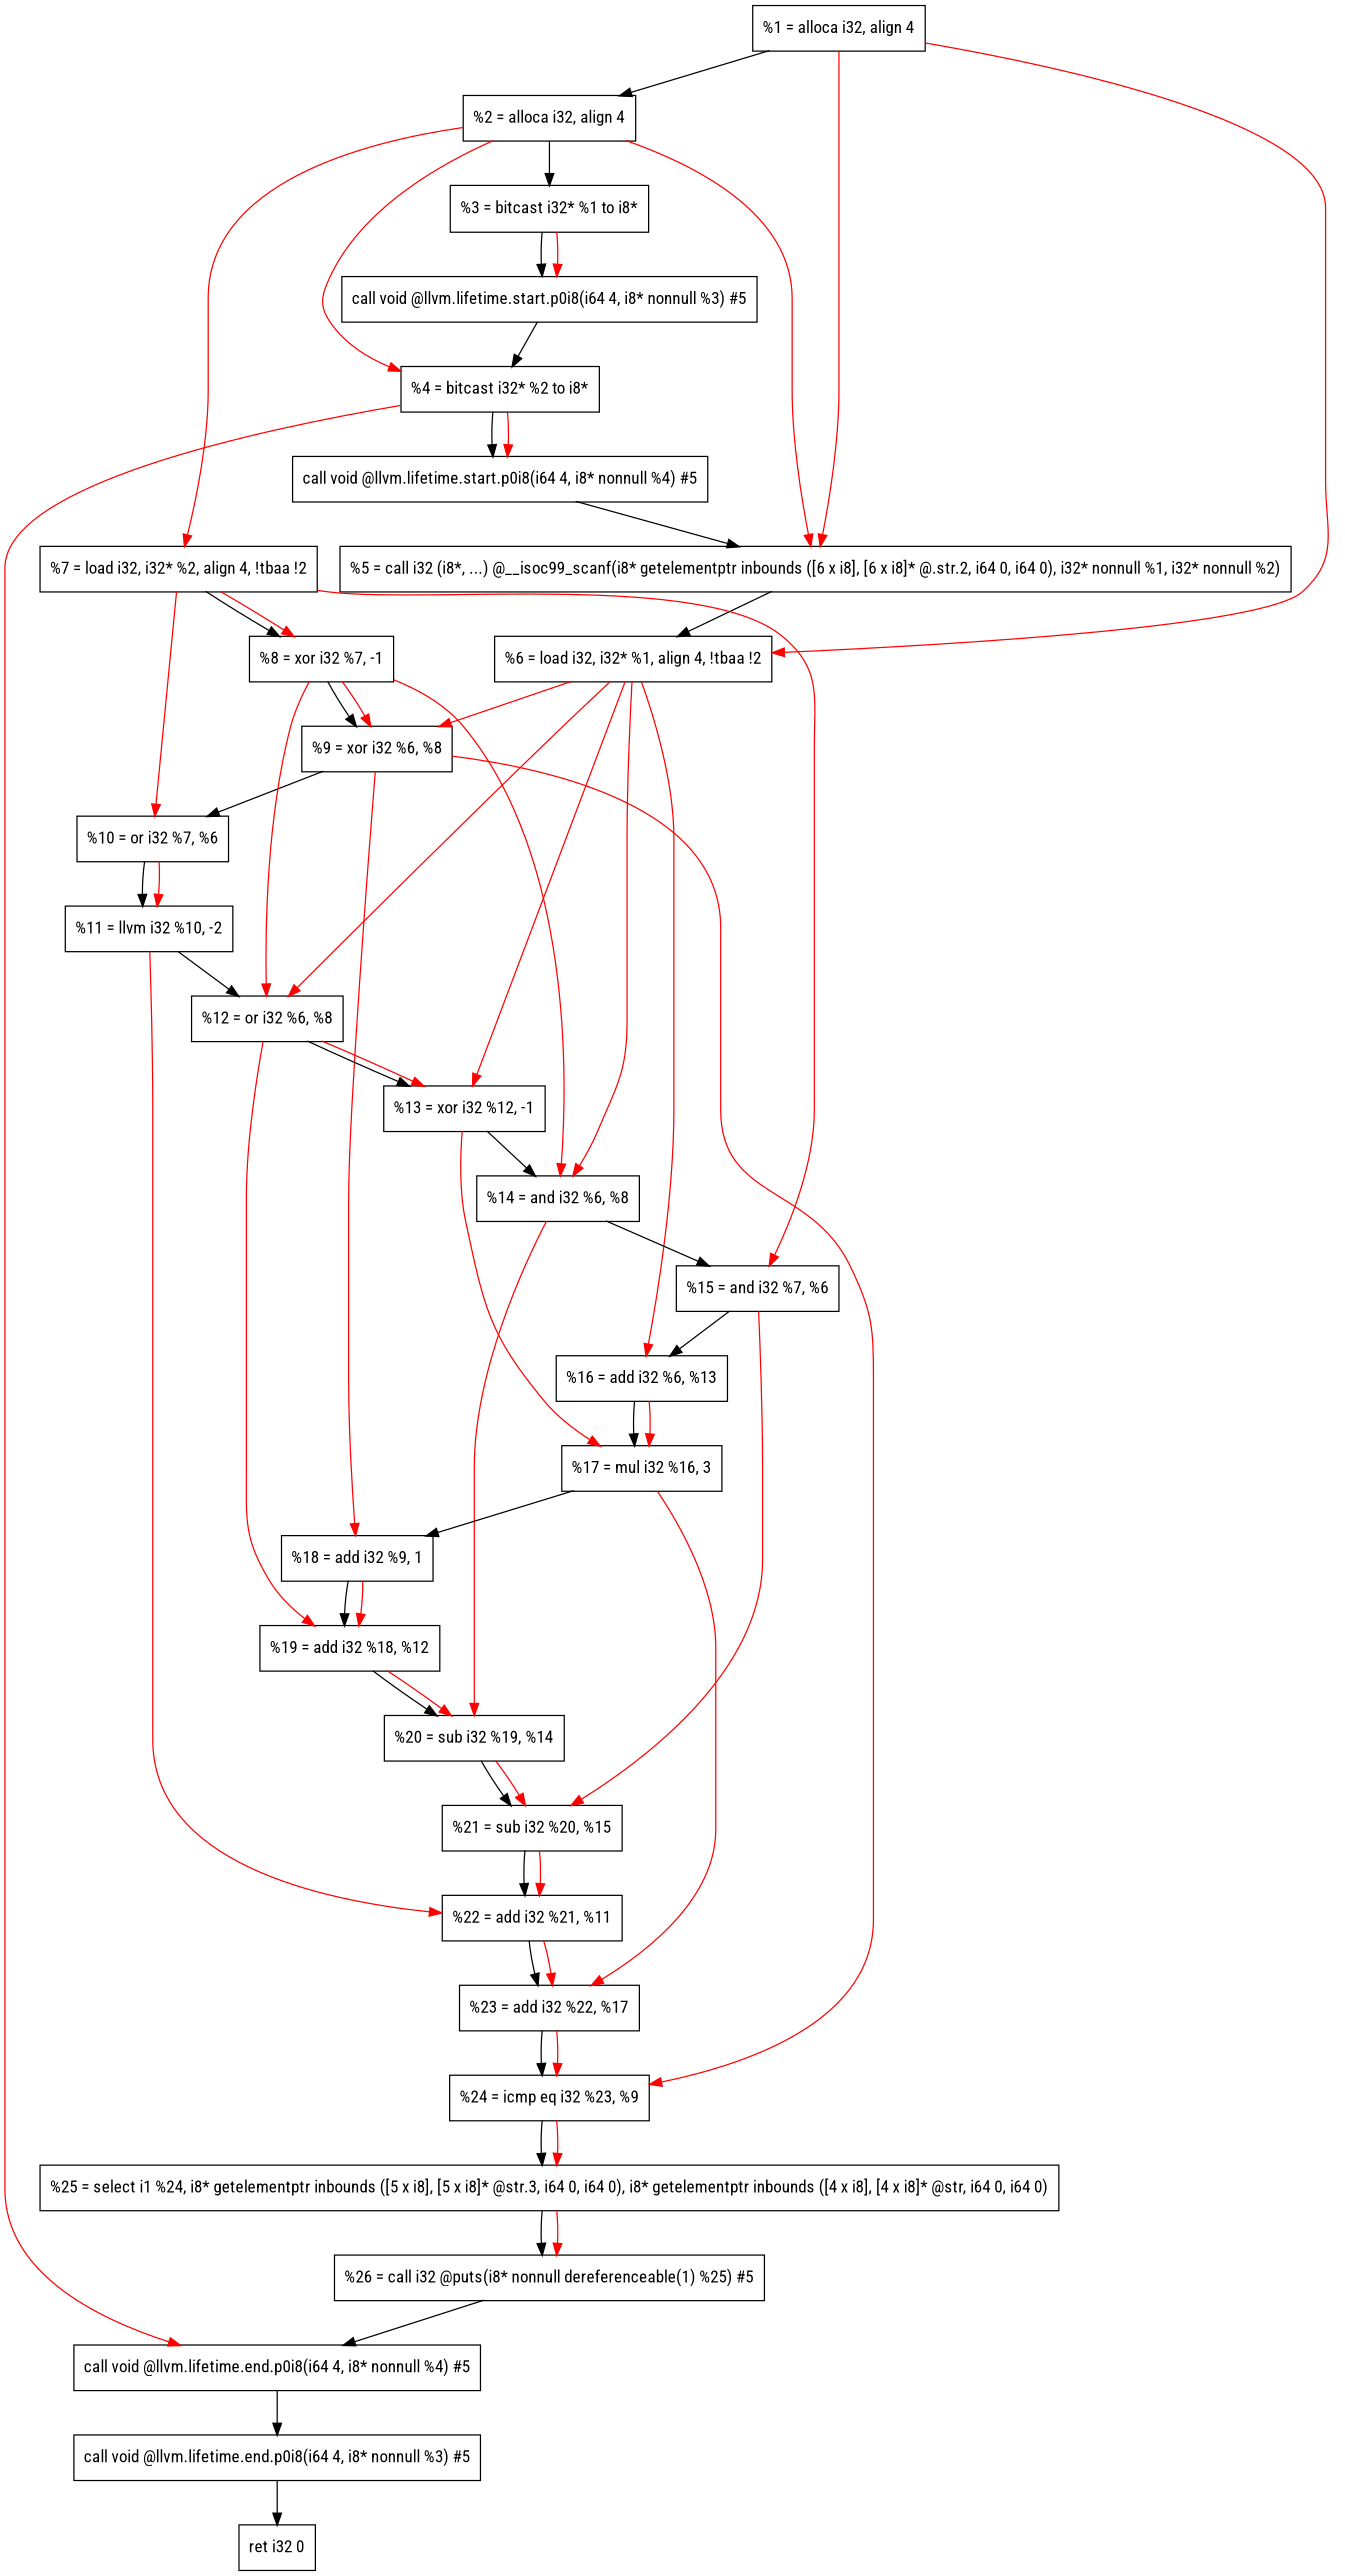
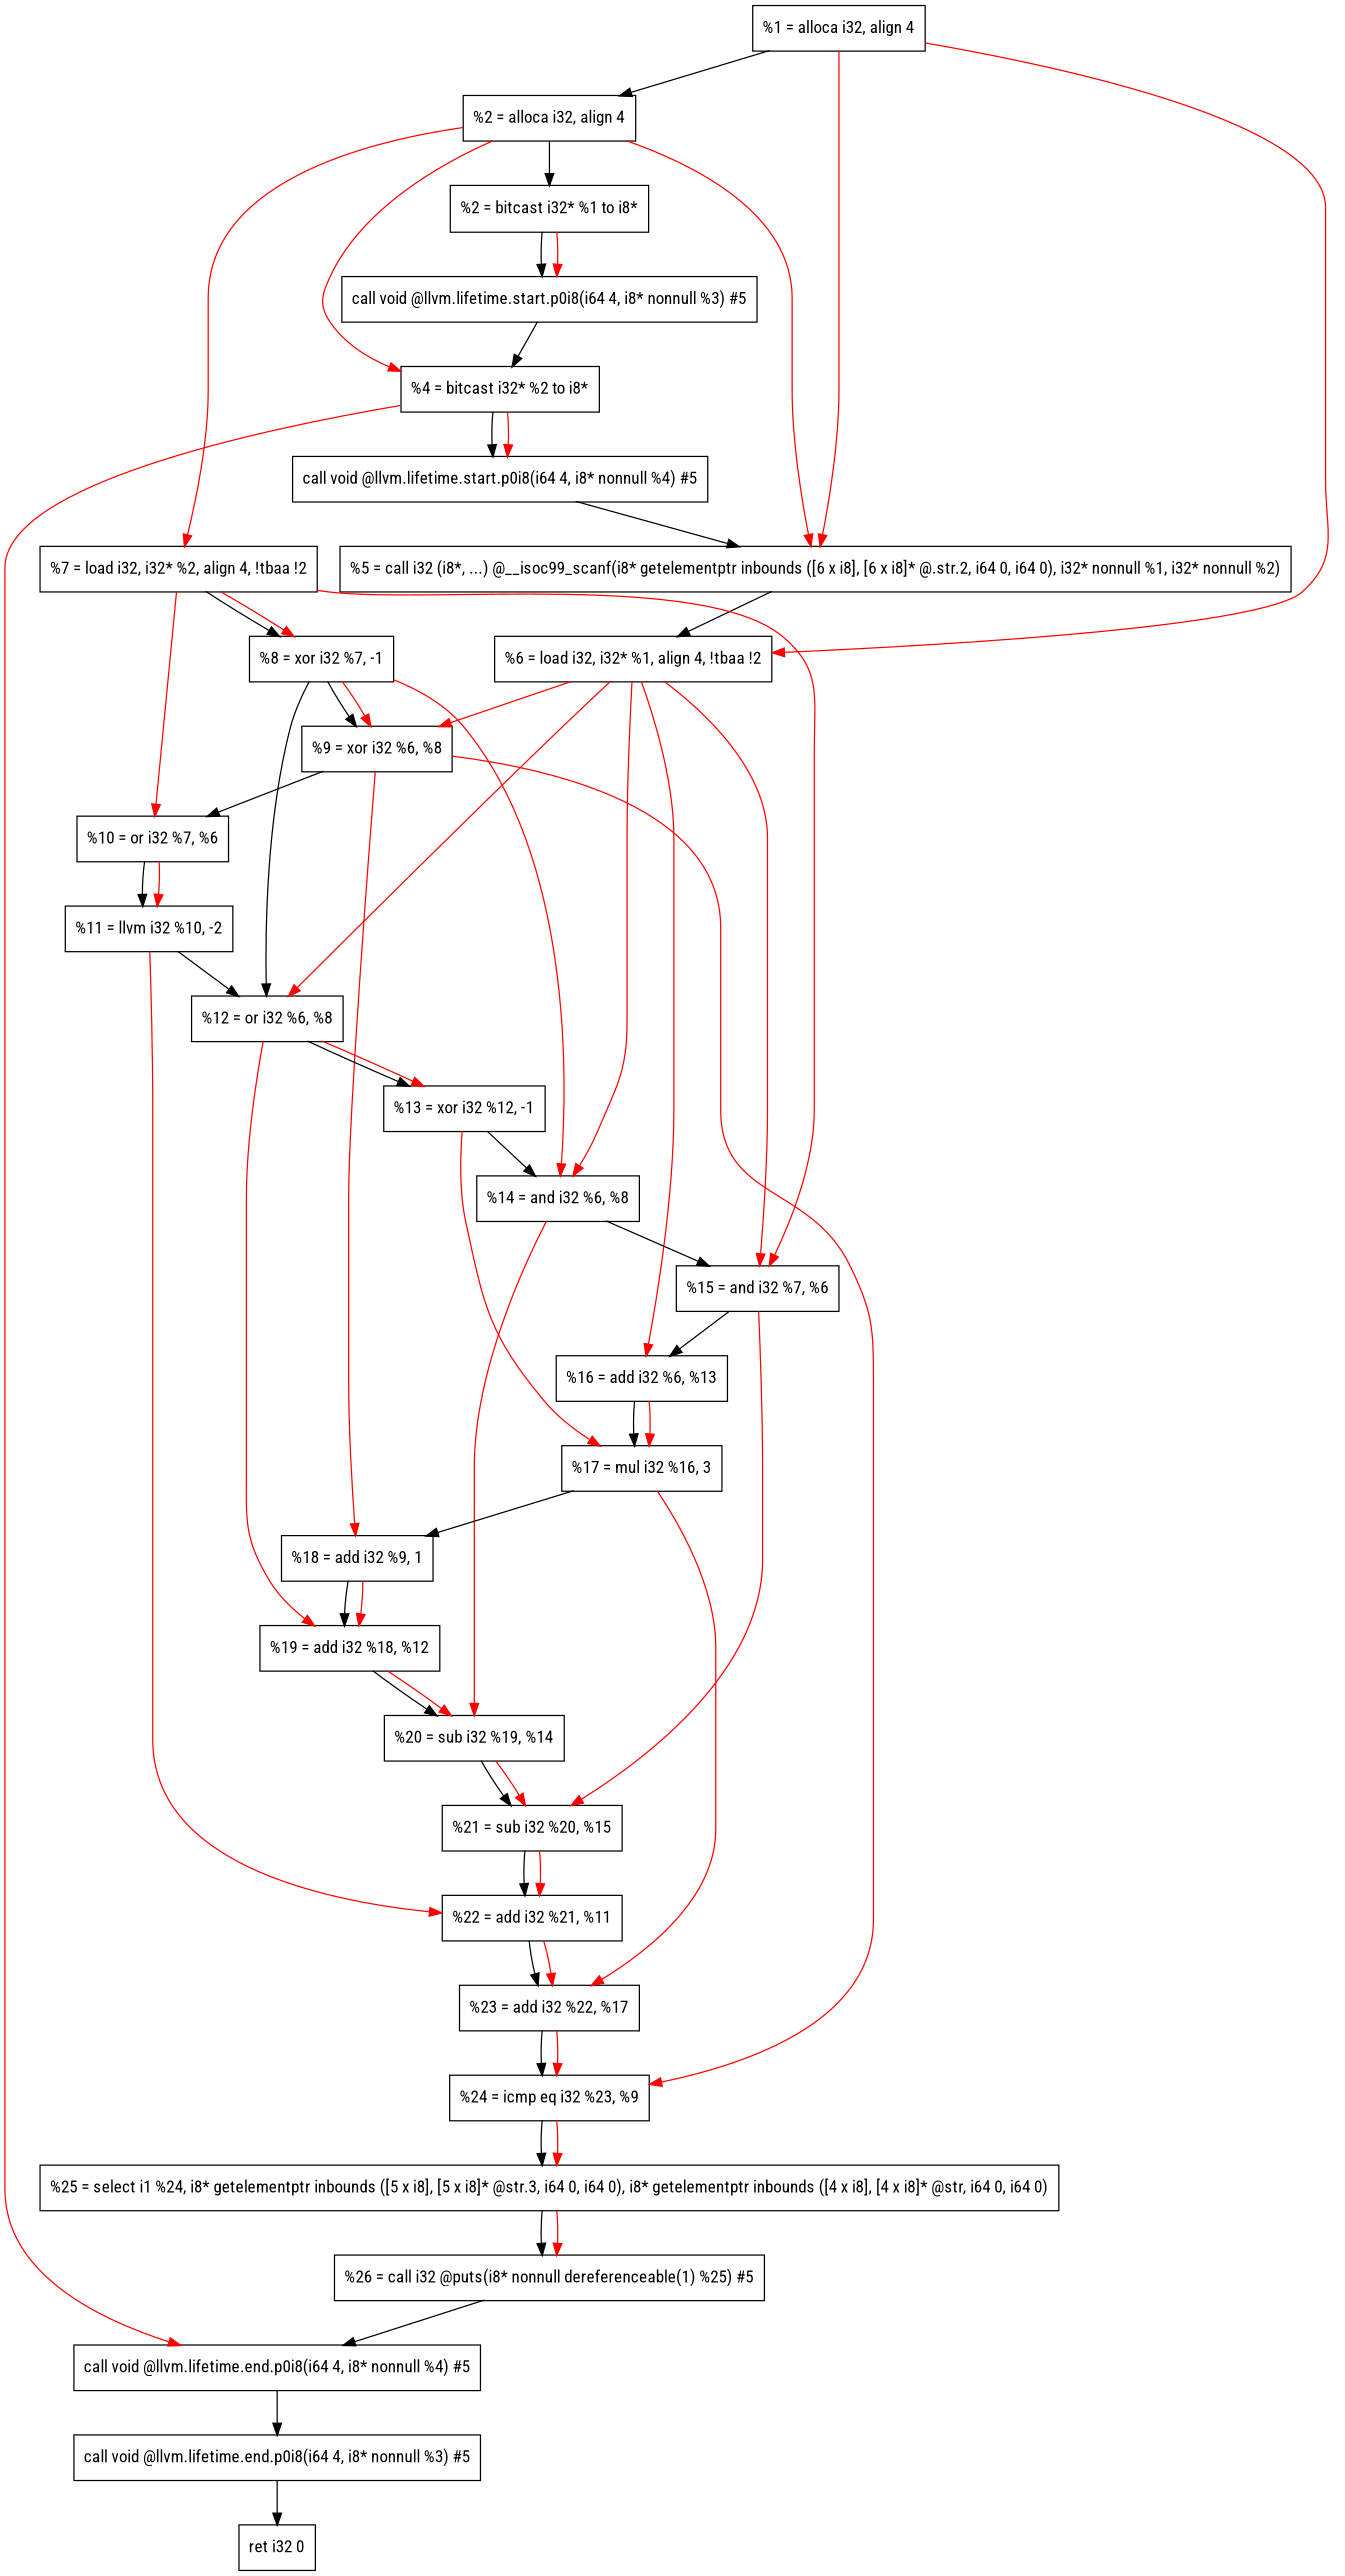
(549, 209) -> (549, 209)
(273, 830) -> (273, 830)
(551, 878) -> (768, 949)
